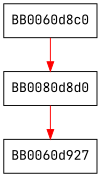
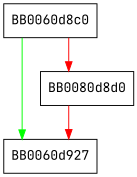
none -> (22, 84)
